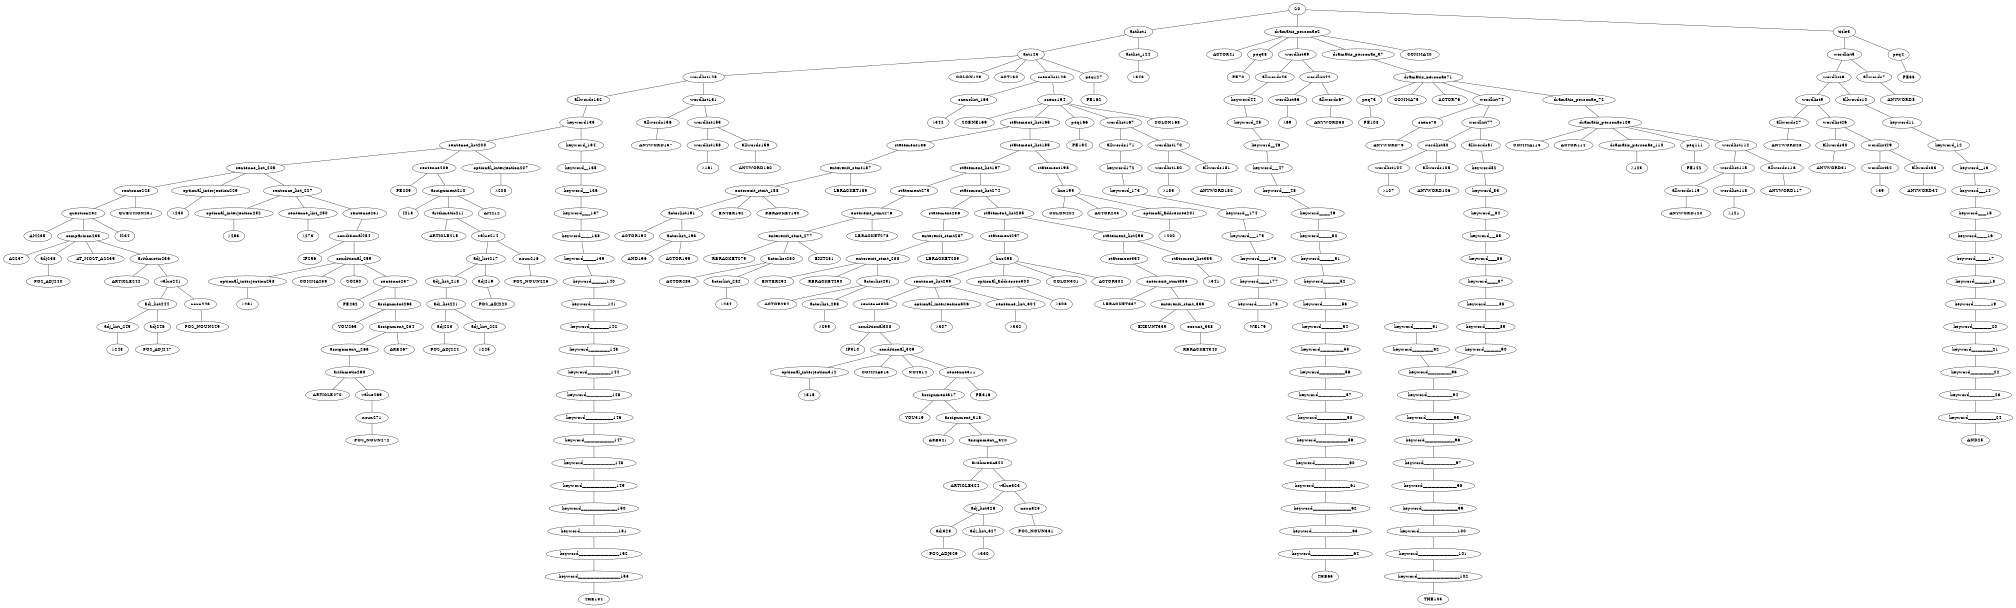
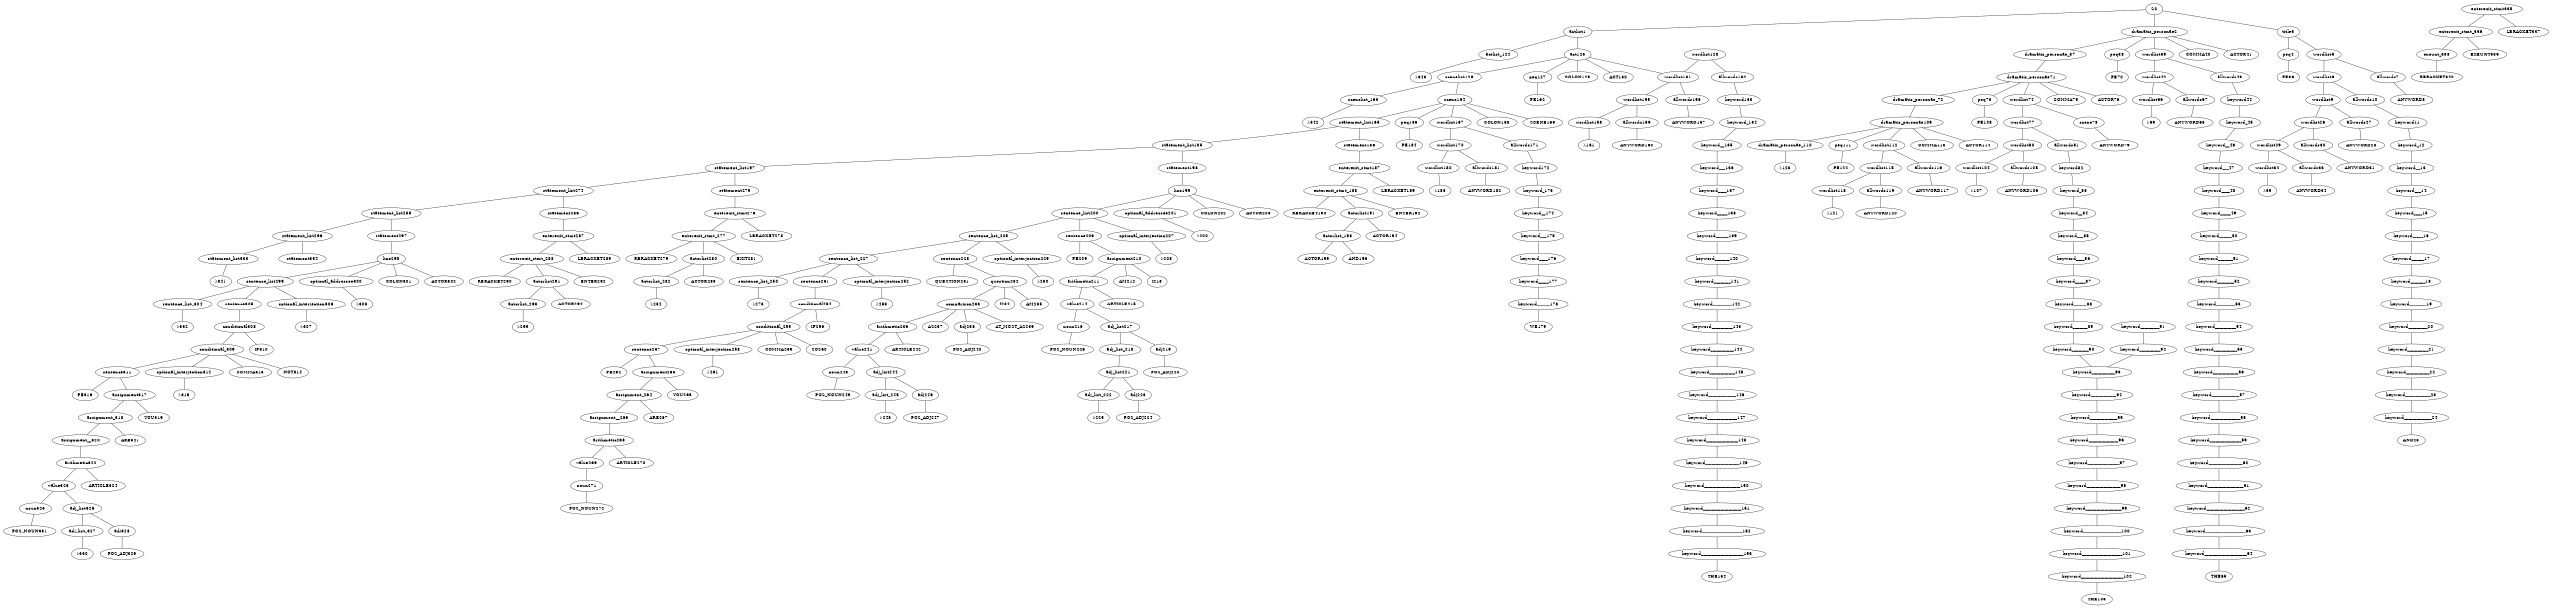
(871, 66) -> (1626, 65)
(526, 134) -> (1134, 201)
(1145, 270) -> none
